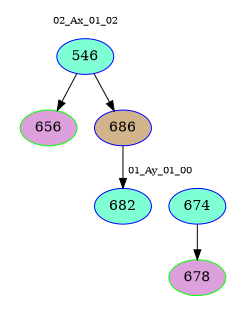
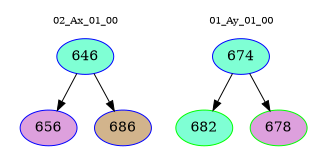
(86, 21) -> (86, 21)
(85, 57) -> (85, 57)
(49, 128) -> (49, 128)
(123, 168) -> (225, 88)
(123, 206) -> (204, 128)
